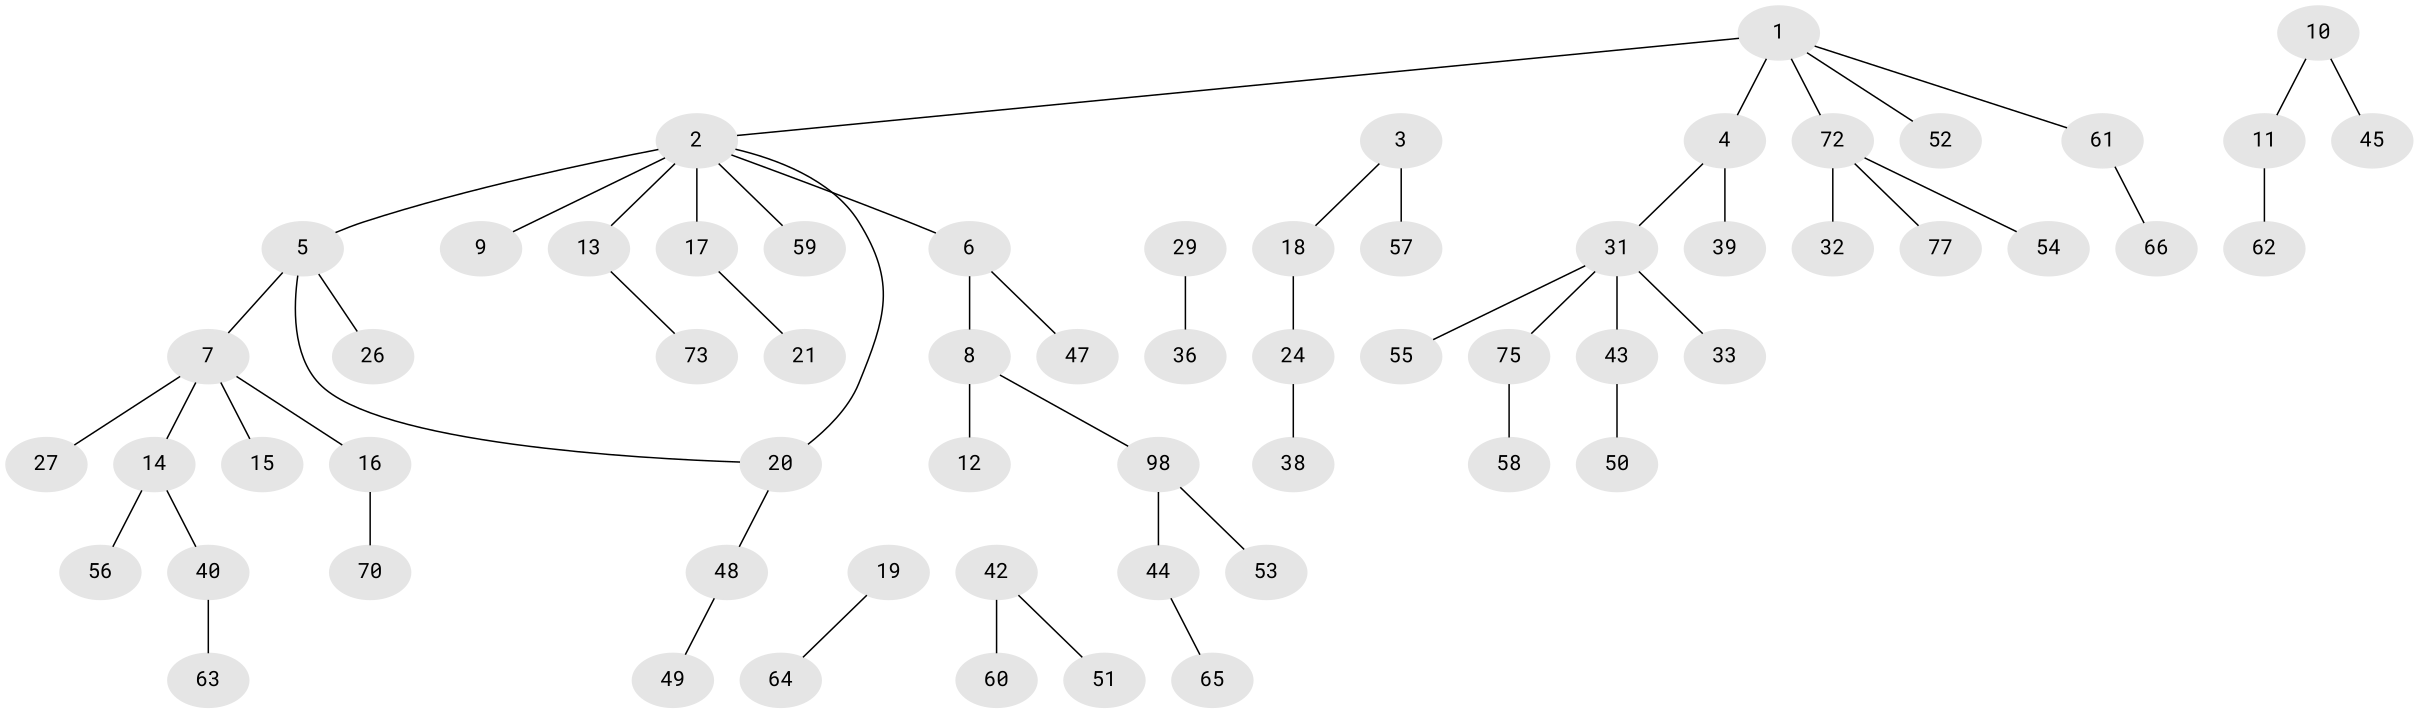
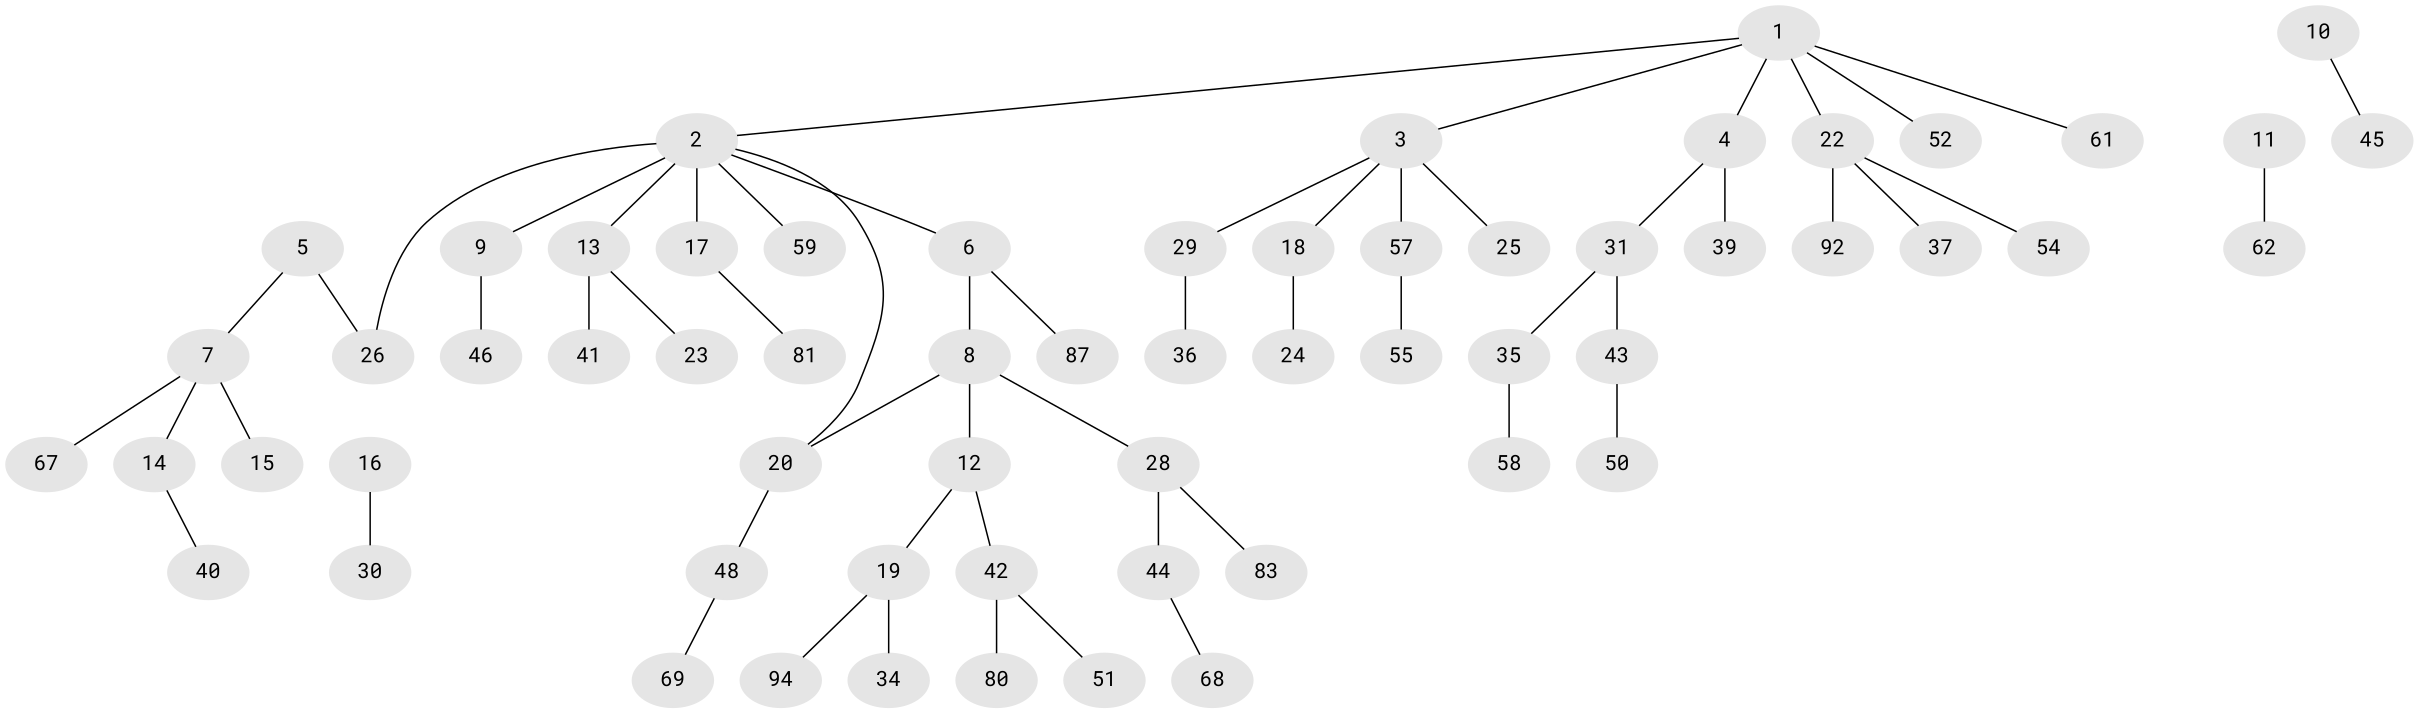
none -> (1590, 87)
(2291, 87) -> none
(1833, 141) -> (1833, 141)
(495, 185) -> (479, 187)
none -> (1293, 195)
none -> (1509, 249)
(1833, 249) -> (1833, 249)
(1941, 249) -> (1941, 249)
(2157, 249) -> none
(1509, 303) -> (1401, 303)
none -> (481, 357)
none -> (589, 357)
(697, 357) -> (697, 357)
(805, 357) -> (805, 357)
(1078, 357) -> (1078, 357)
(1509, 357) -> (1509, 357)
(1725, 357) -> none
(289, 411) -> none
(468, 437) -> (875, 411)
(46, 465) -> (46, 465)
(1158, 465) -> (1158, 465)
(1293, 465) -> none
none -> (929, 519)
none -> (983, 519)
(100, 572) -> none
(370, 572) -> (370, 572)
(1266, 572) -> (1266, 572)
(208, 680) -> none
(673, 680) -> (673, 680)
(781, 680) -> (781, 680)
none -> (889, 680)
(997, 680) -> (997, 680)
(1212, 680) -> (1212, 680)
